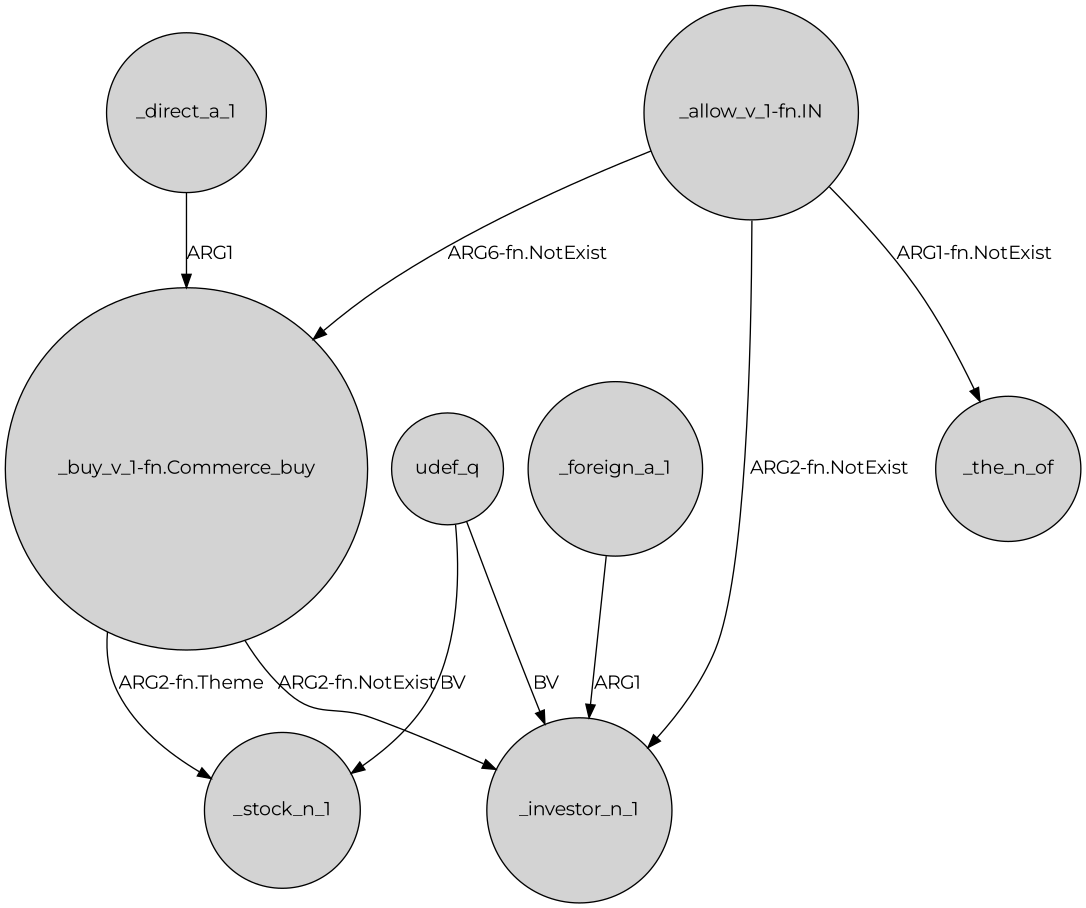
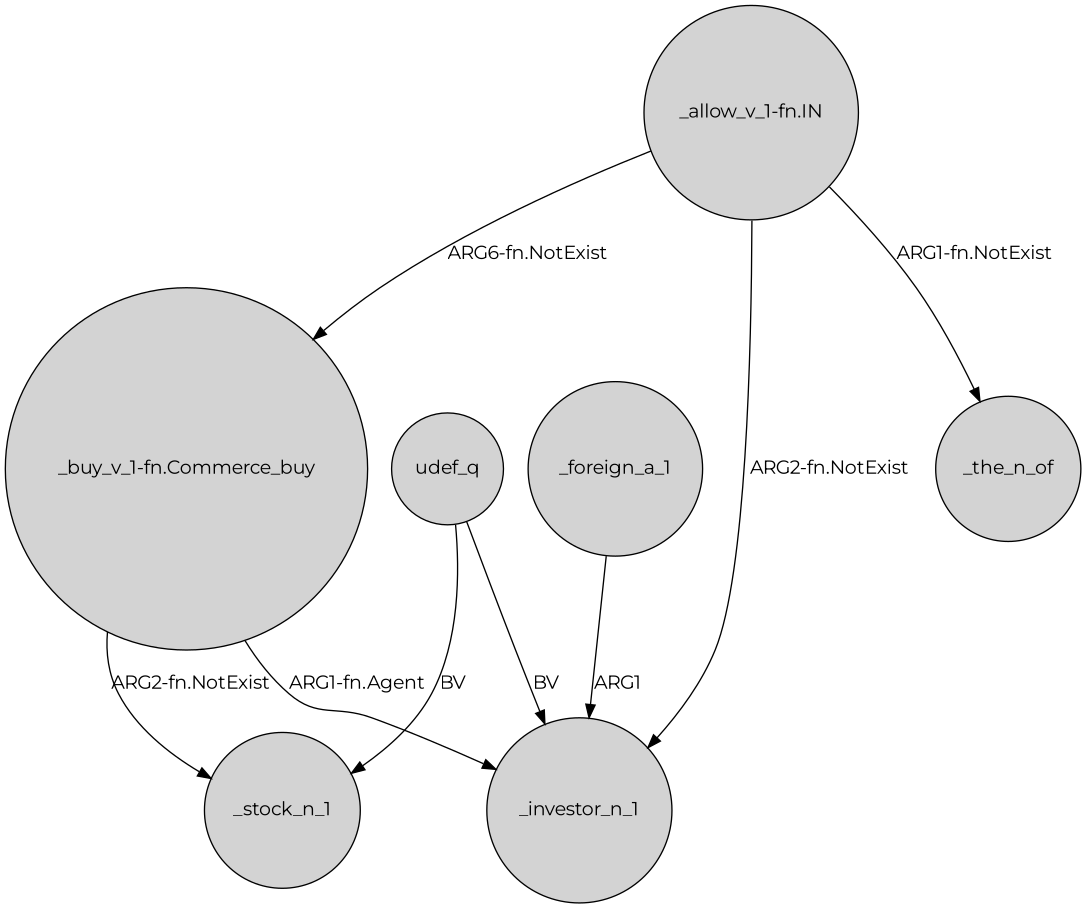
(186, 113) -> none
(191, 684) -> (191, 684)
(358, 684) -> (358, 684)
